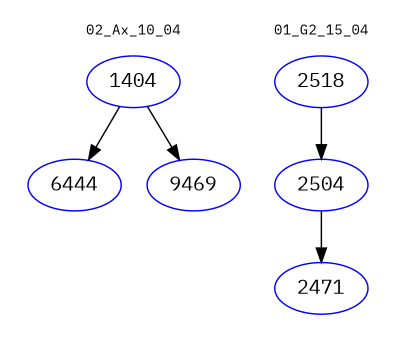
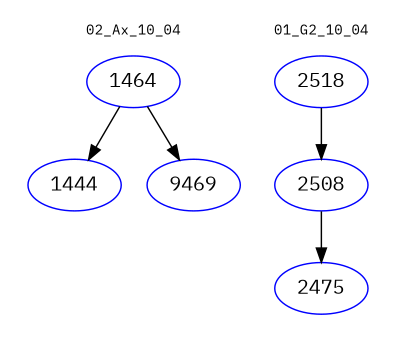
(322, 31) -> (322, 31)
(133, 82) -> (133, 82)
(75, 185) -> (75, 185)
(321, 185) -> (321, 185)
(321, 288) -> (321, 288)
